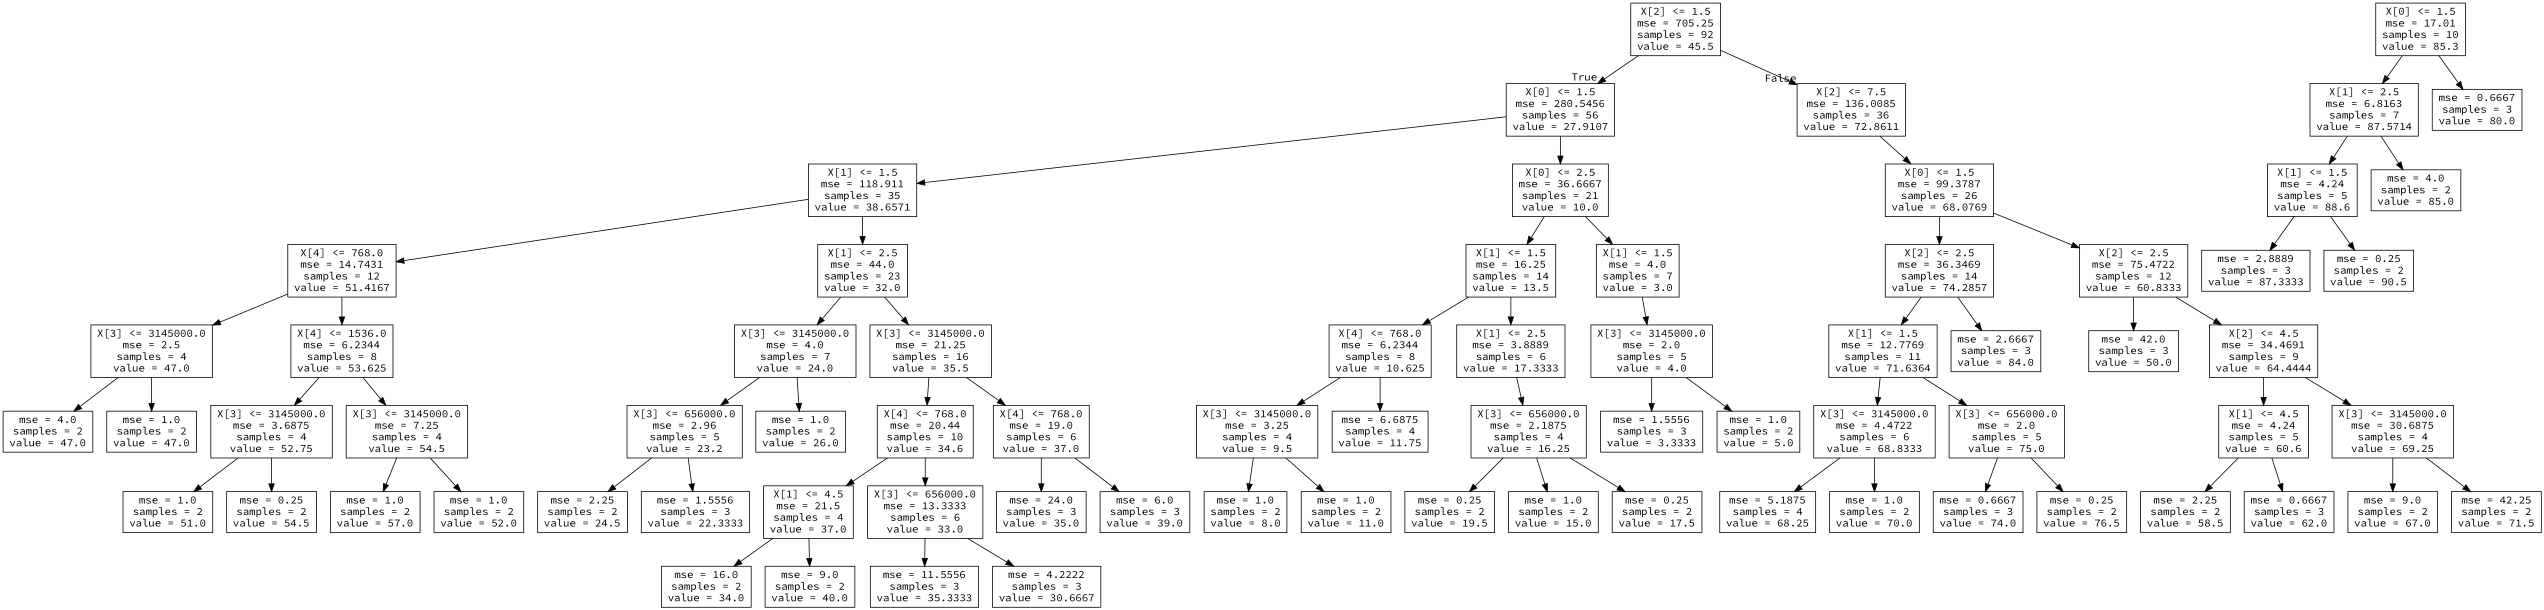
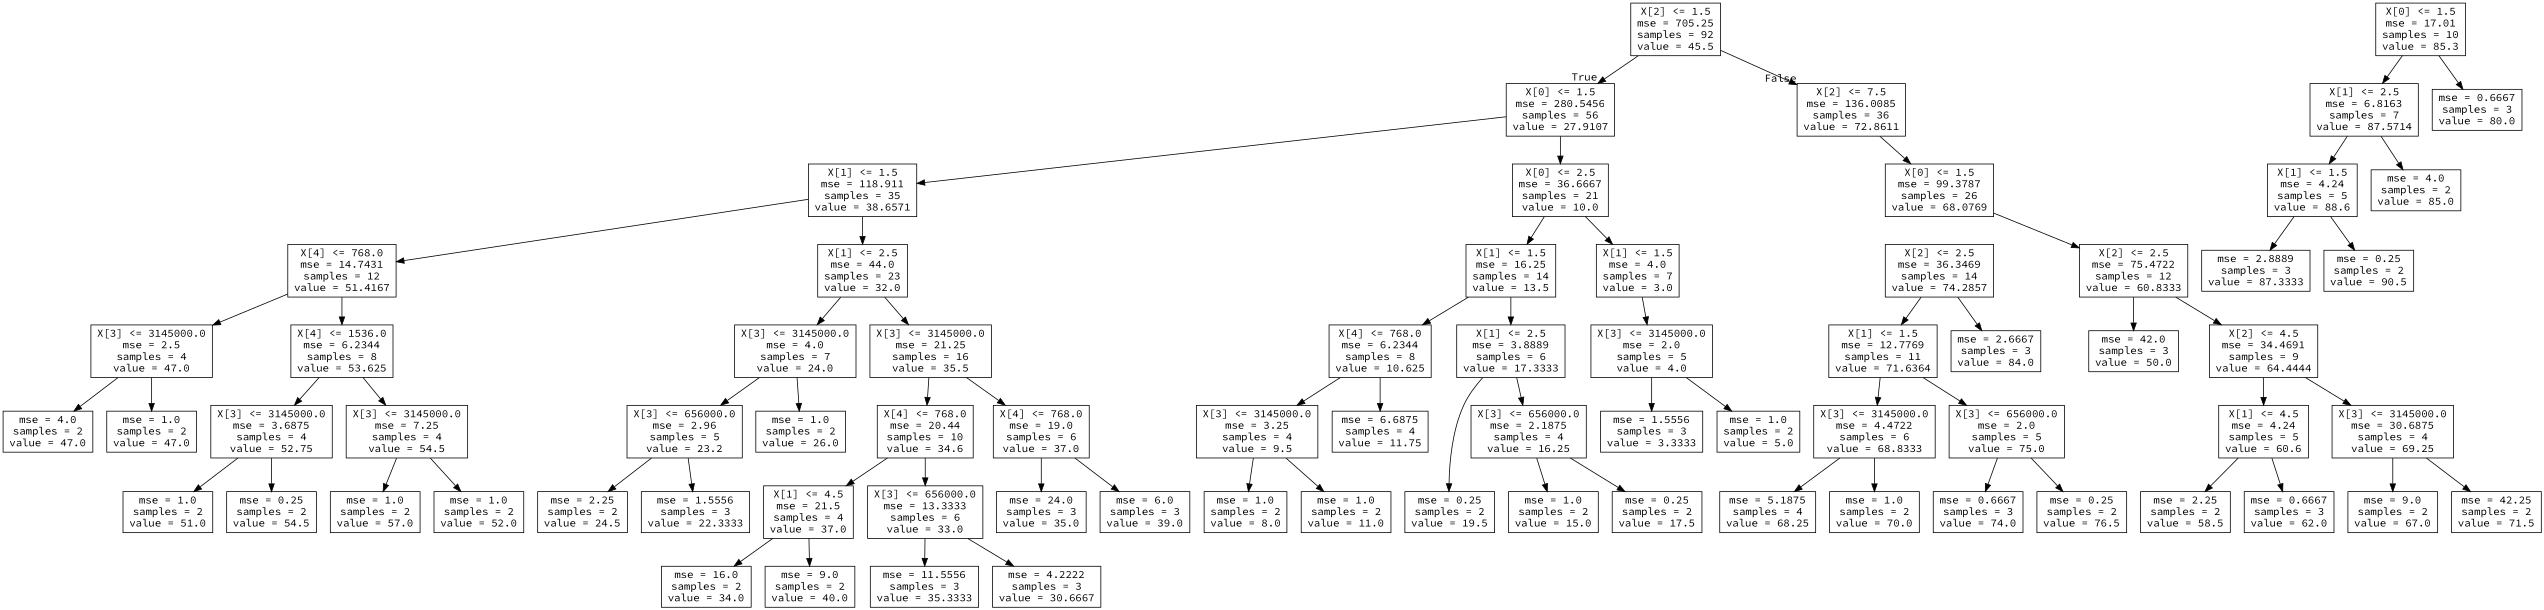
(1939, 227) -> none
(1489, 472) -> (1456, 427)
